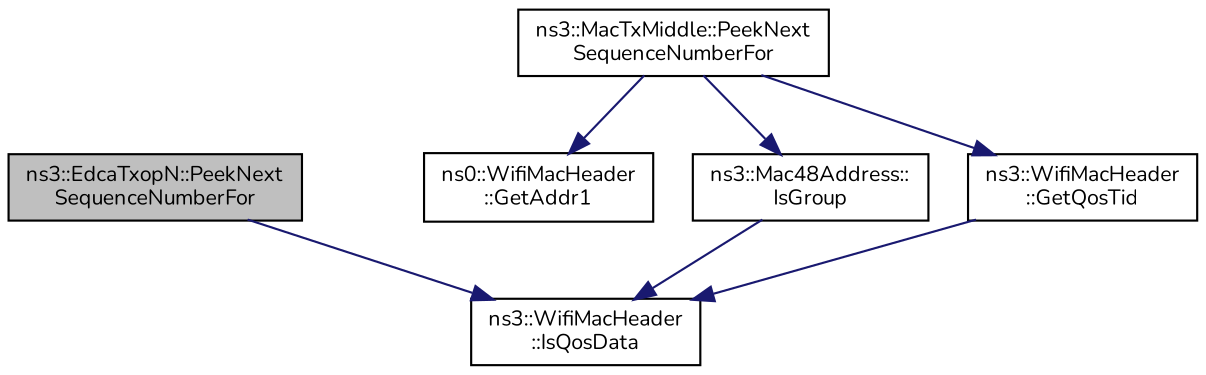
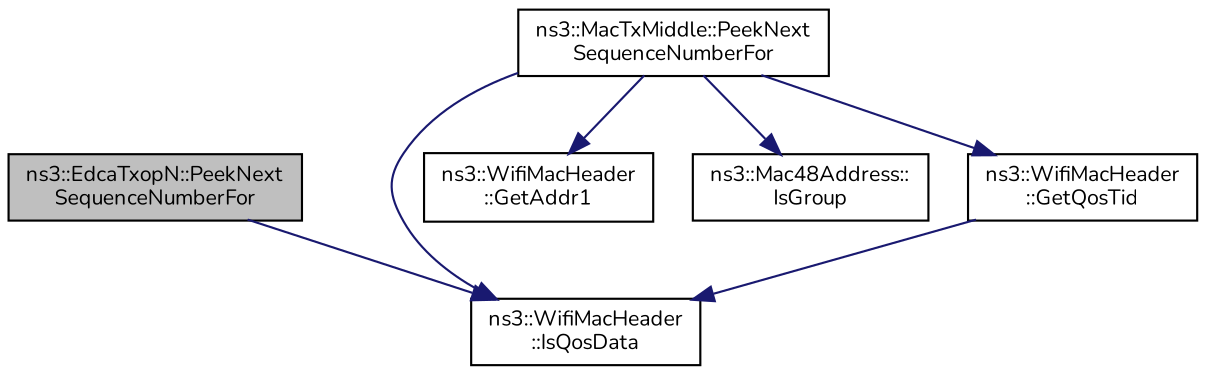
(539, 187) -> (539, 187)
(708, 254) -> (396, 168)
